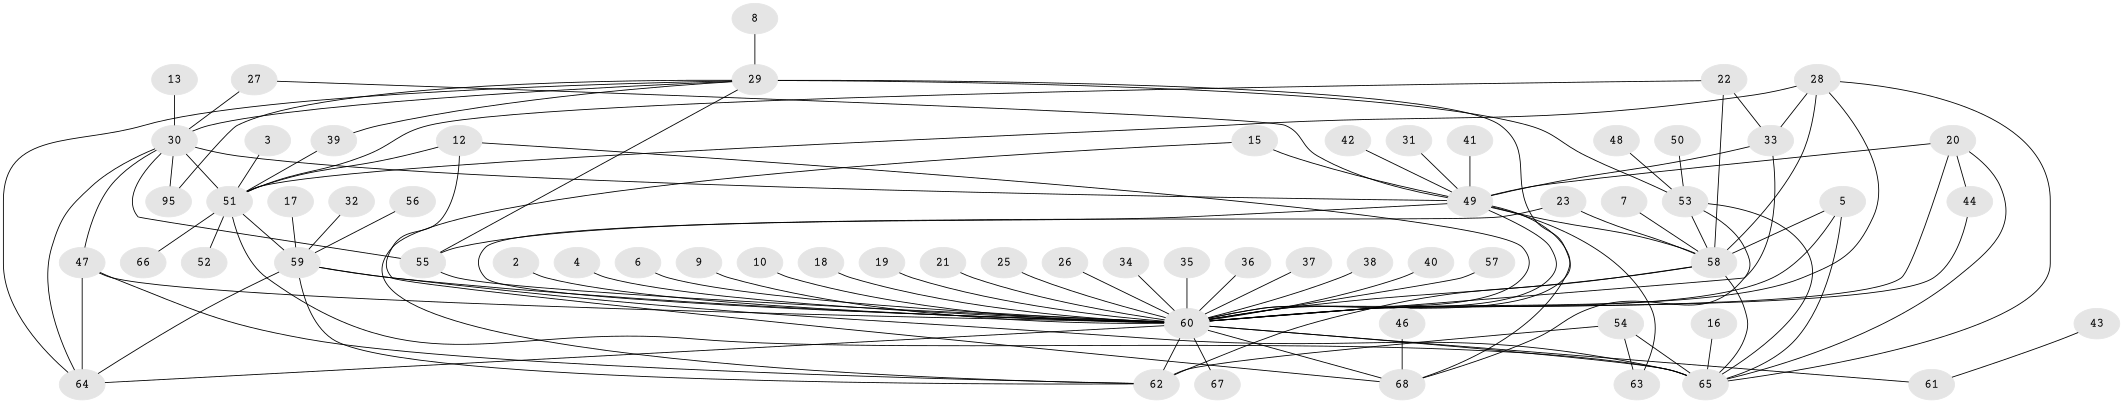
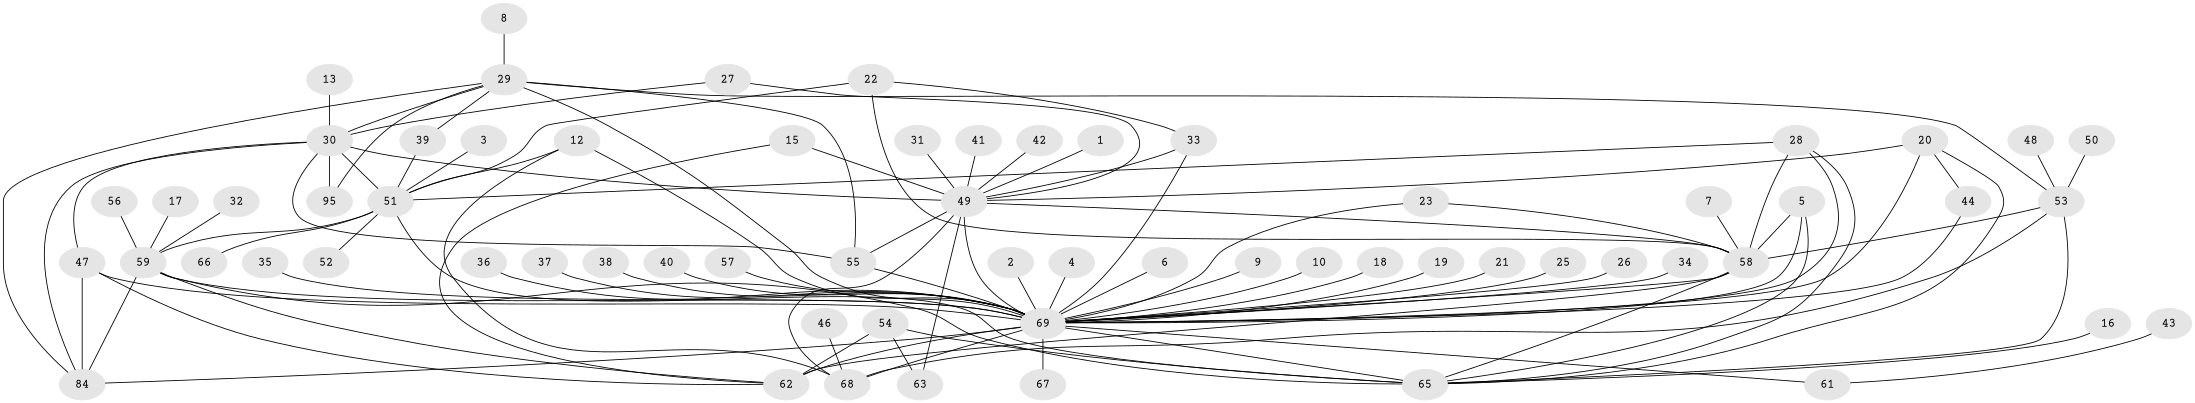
(1794, 110) -> none
none -> (1101, 141)
(1187, 324) -> (1043, 324)
(82, 385) -> (82, 385)
